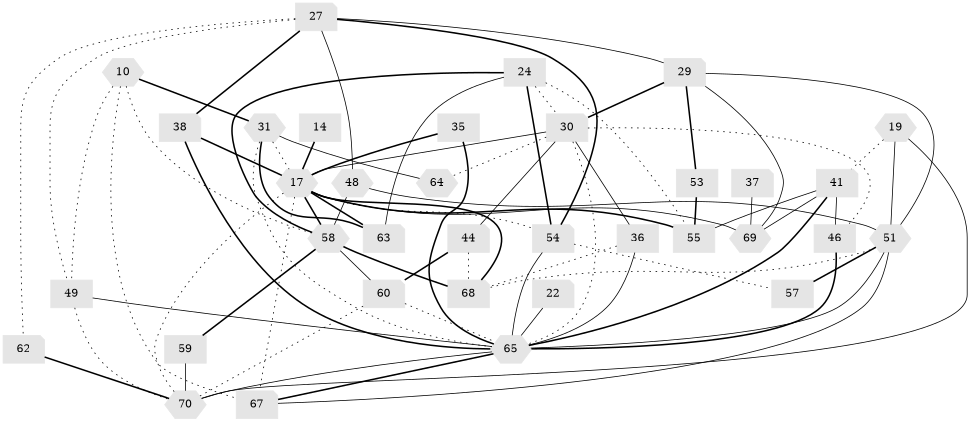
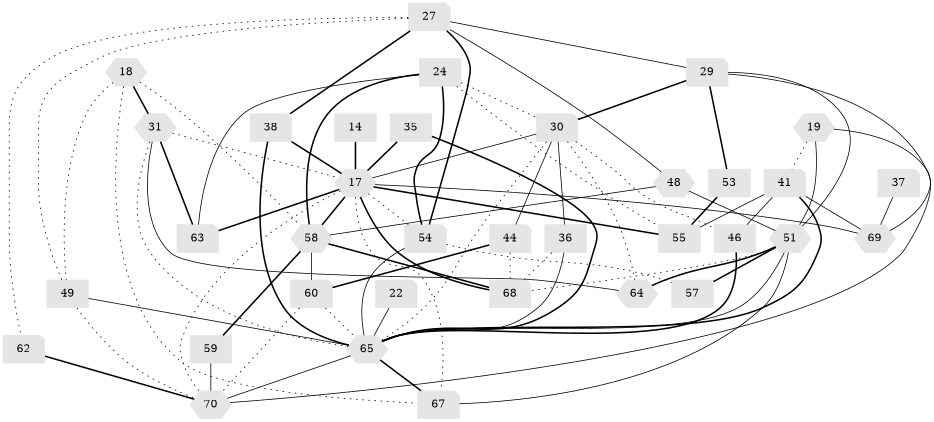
(123, 72) -> (126, 72)
none -> (685, 273)
